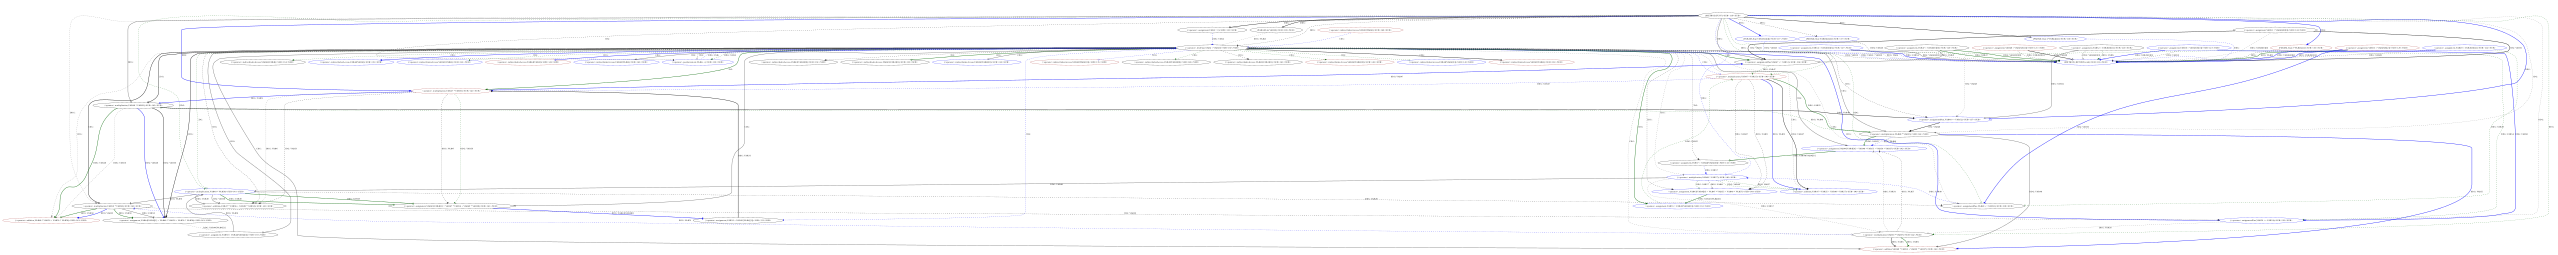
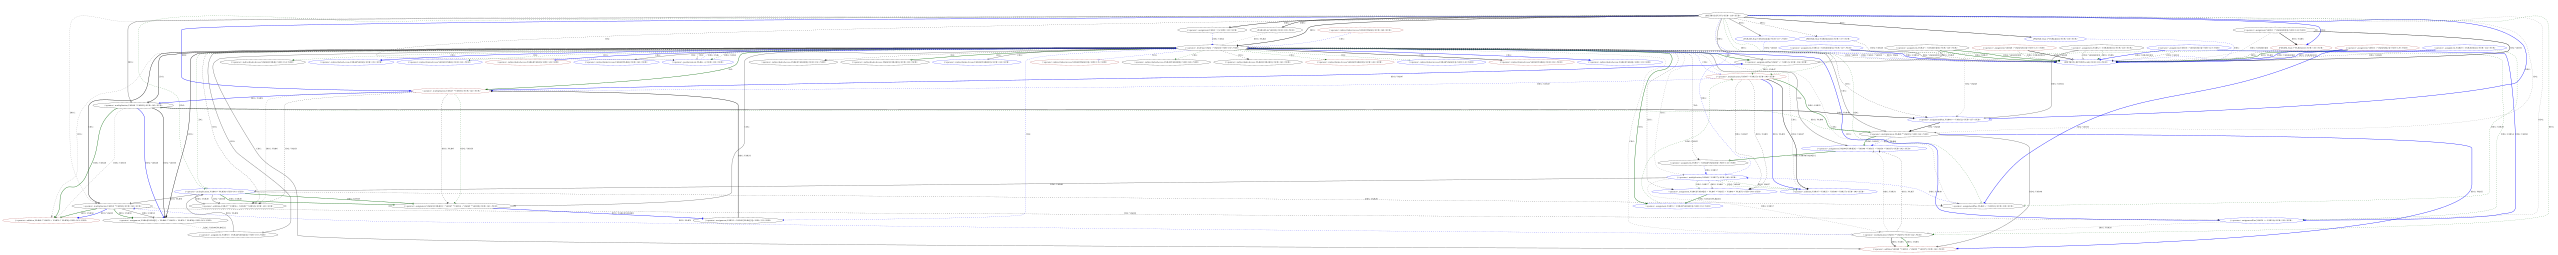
(1431, 20) -> (1431, 20)
(1744, 27) -> (1744, 27)
(1980, 37) -> (2287, 38)
none -> (1620, 62)
